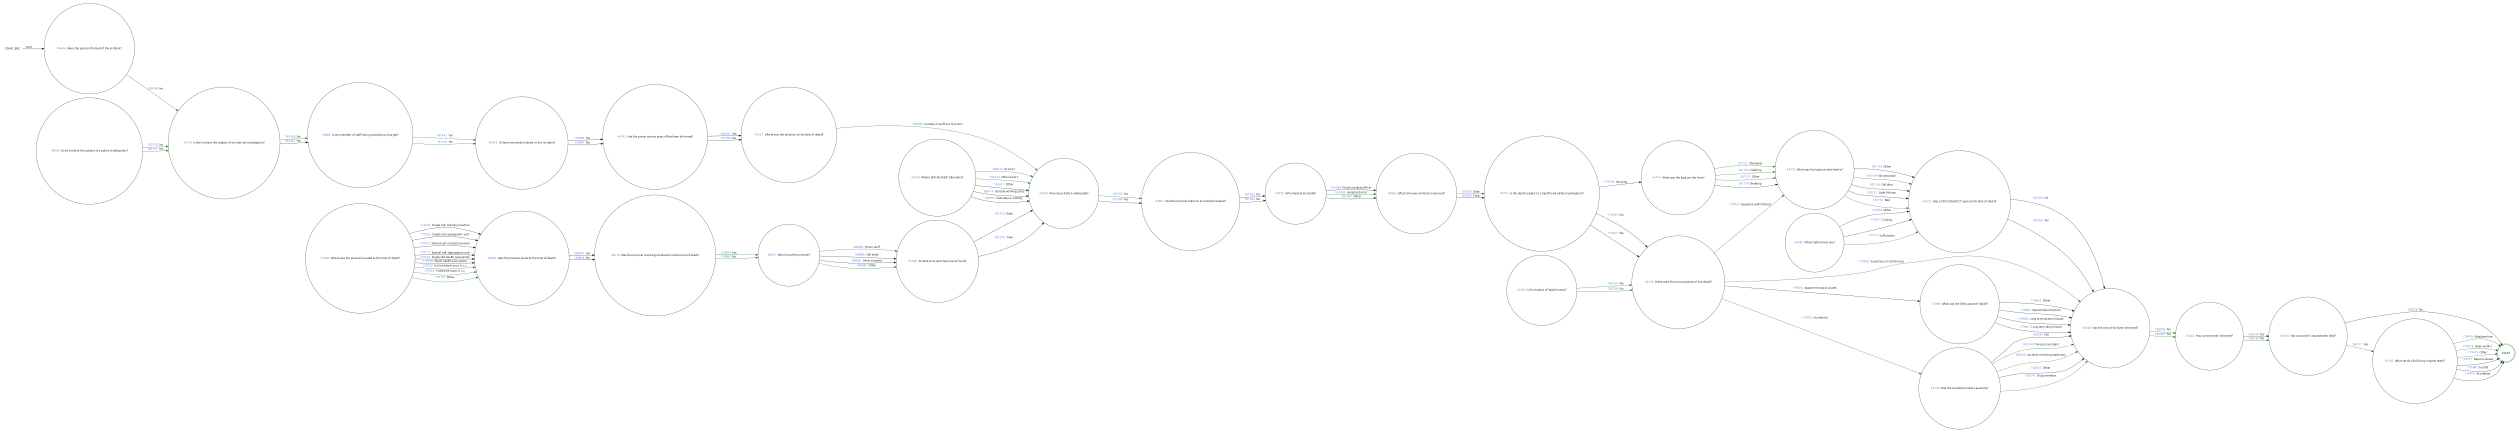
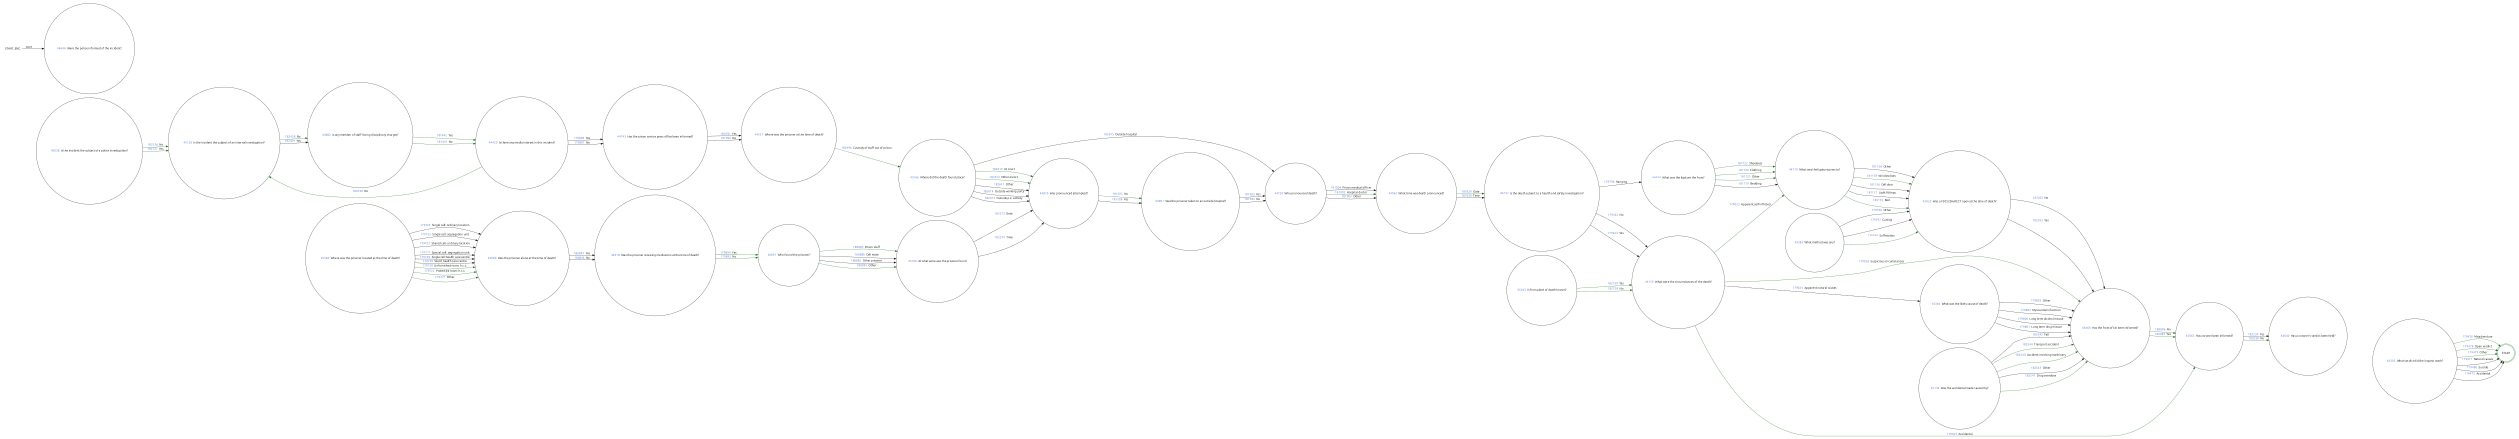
(151, 92) -> (377, 197)
(941, 129) -> (867, 157)
none -> (1125, 137)
(1820, 170) -> (1820, 170)
(942, 177) -> (942, 177)
(1069, 193) -> (1069, 193)
(1301, 193) -> (1301, 193)
(1421, 193) -> (1421, 193)
(942, 261) -> (942, 261)
(2427, 312) -> none
(2115, 328) -> (2115, 328)
(1821, 336) -> (1933, 436)
(2313, 336) -> (2313, 336)
(2359, 348) -> none
(2420, 361) -> (2420, 361)
